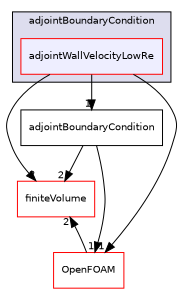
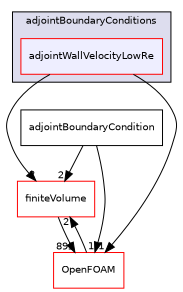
(92, 21) -> (92, 21)
(92, 89) -> none
none -> (64, 231)
